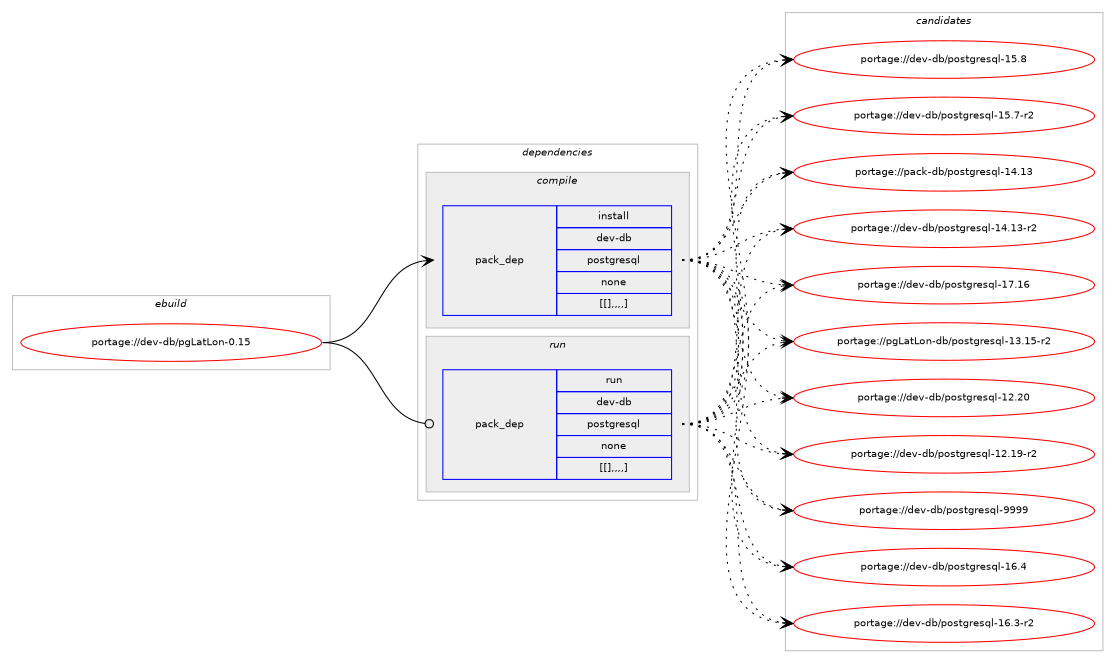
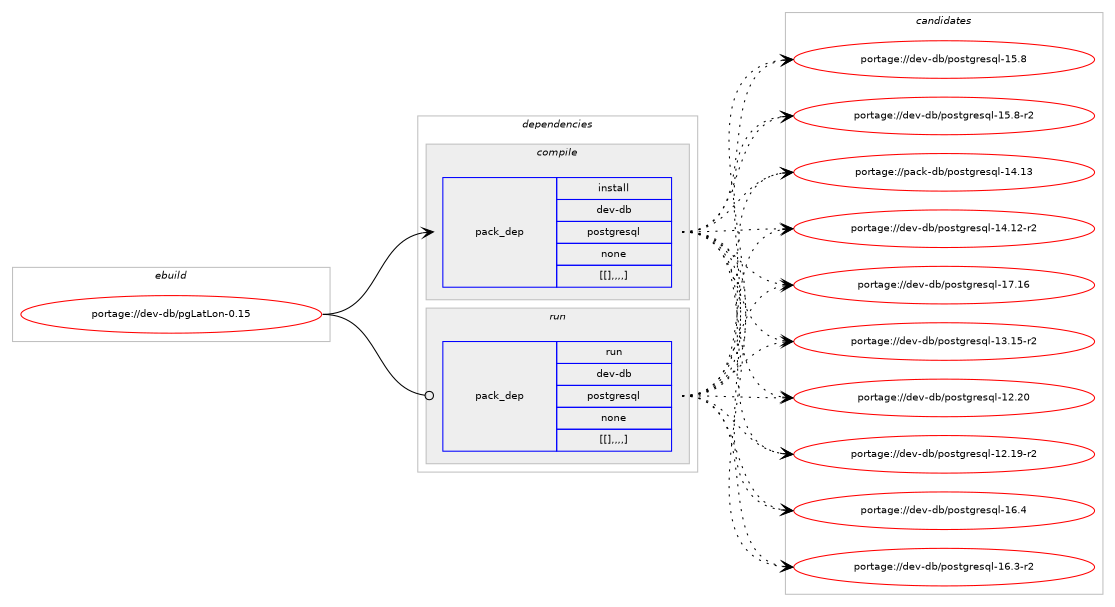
(944, 116) -> (944, 116)
(944, 229) -> (944, 229)
(944, 342) -> (944, 342)
(944, 511) -> none
